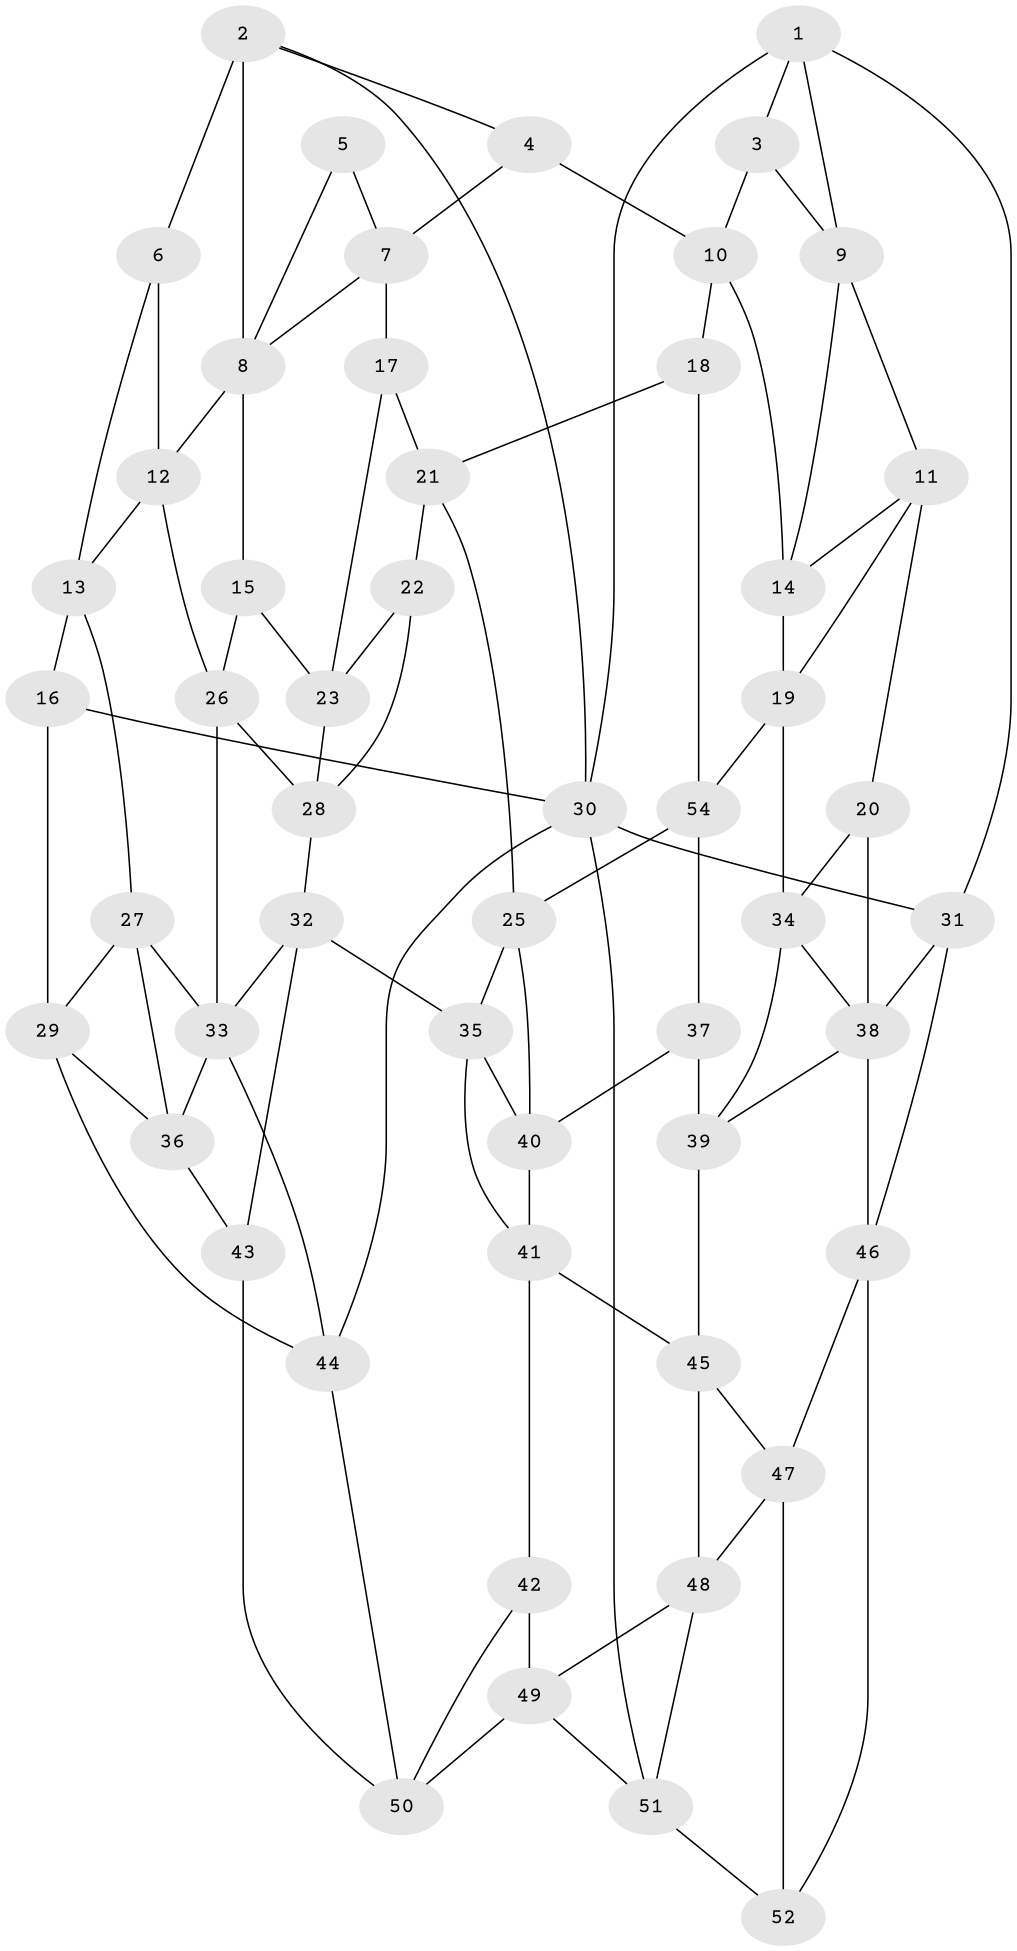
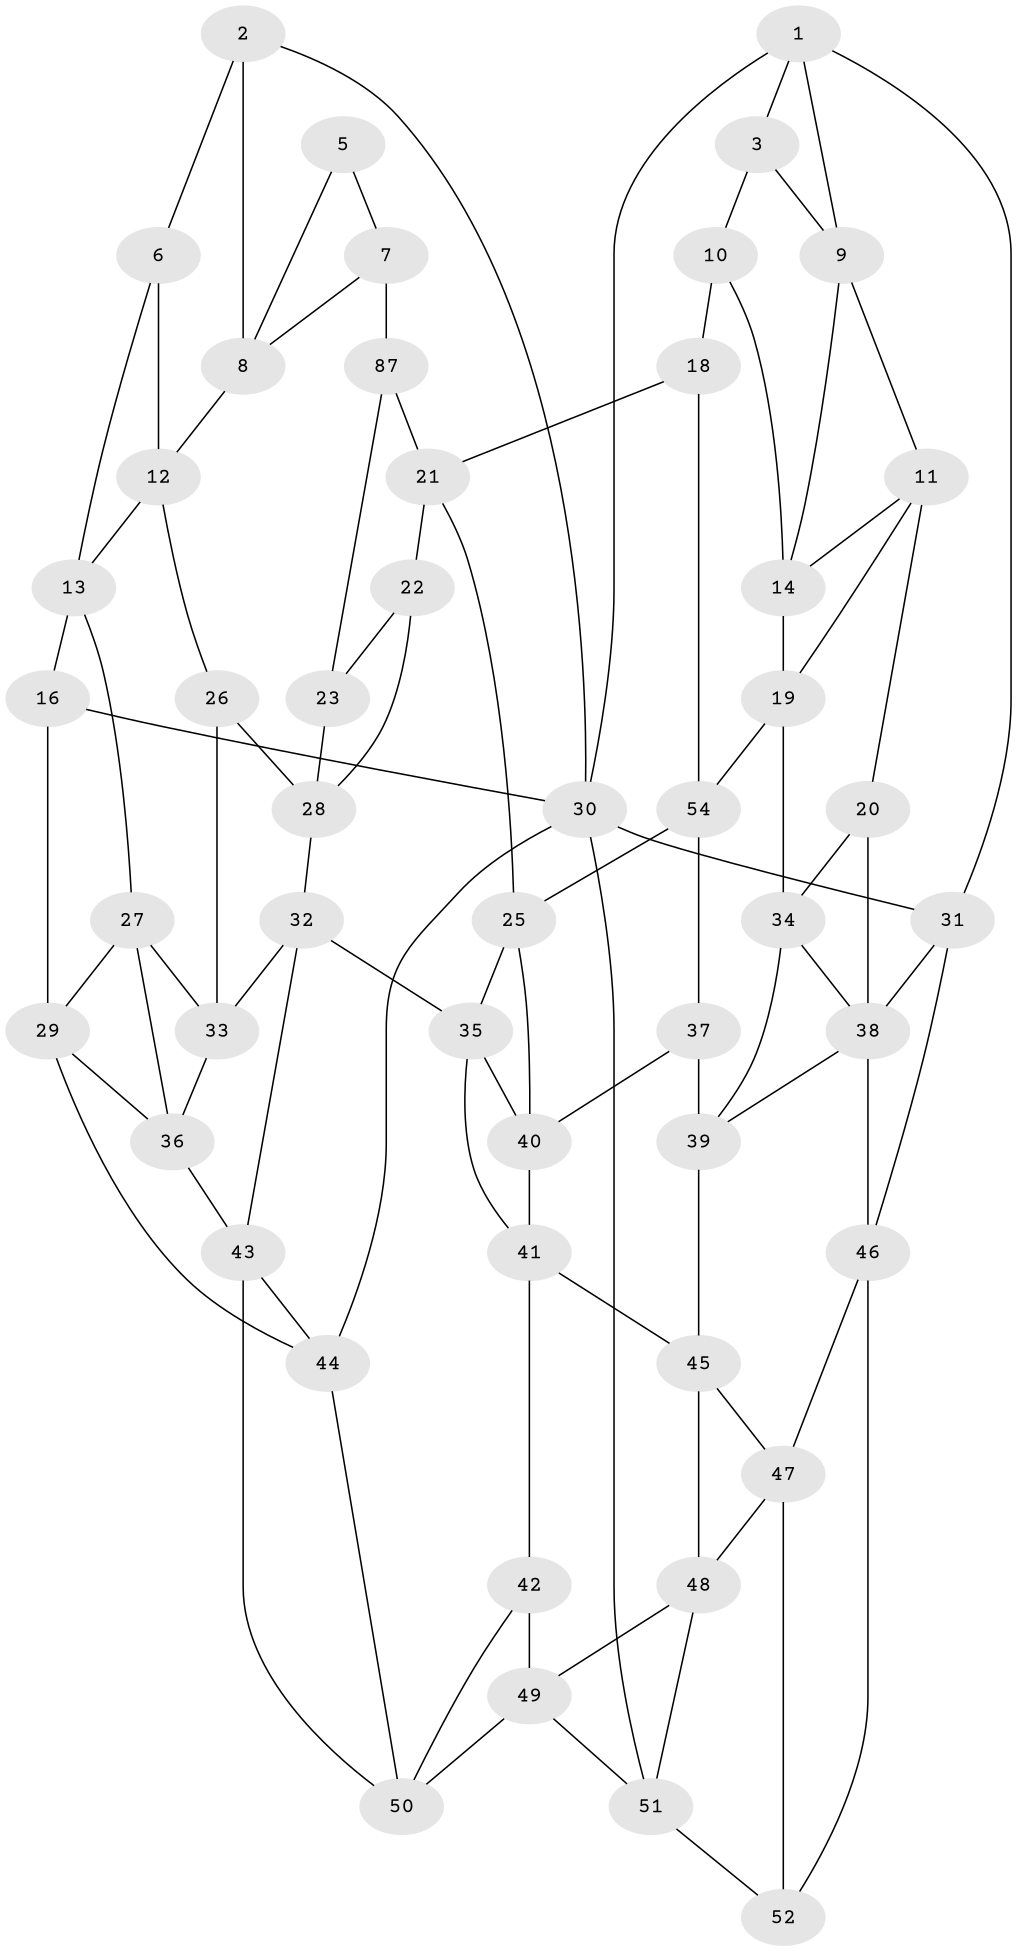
(529, 145) -> none
(386, 366) -> (386, 366)
(243, 588) -> none
(288, 1193) -> (285, 1308)
